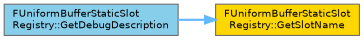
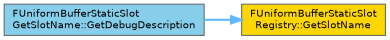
(91, 20) -> (104, 20)
